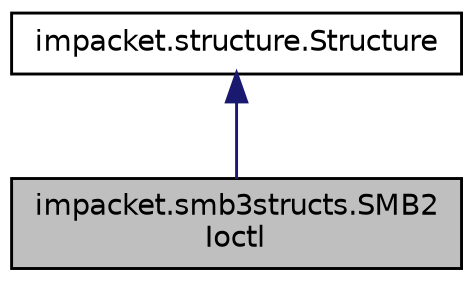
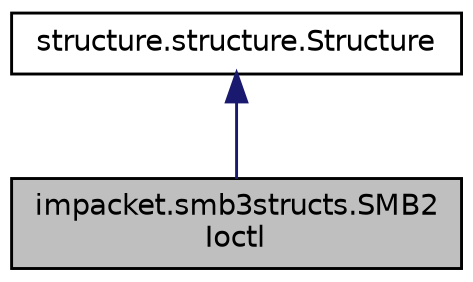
(237, 44) -> (237, 44)
